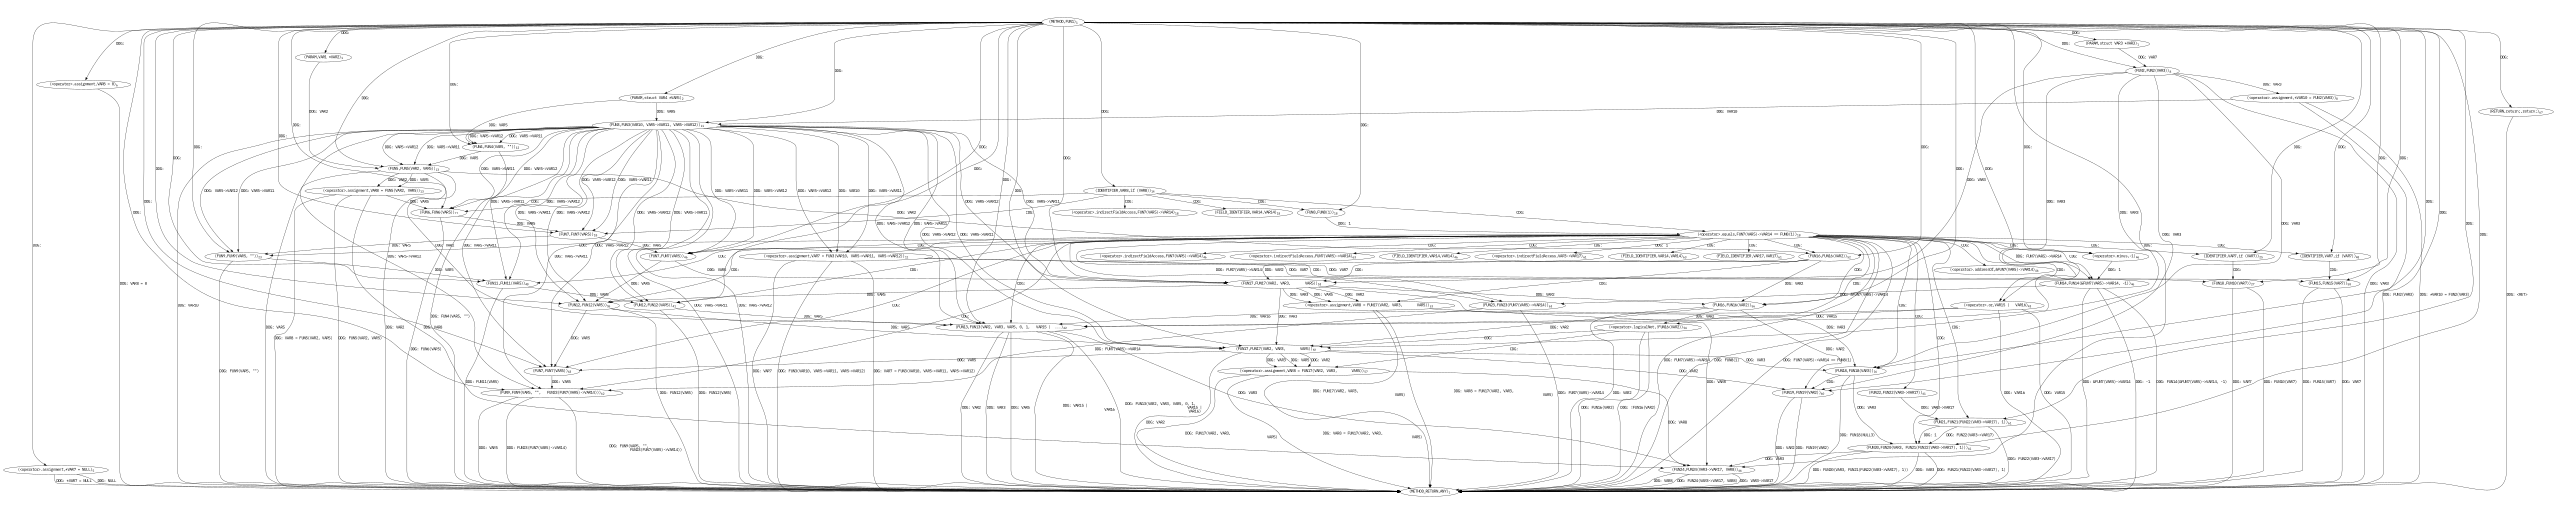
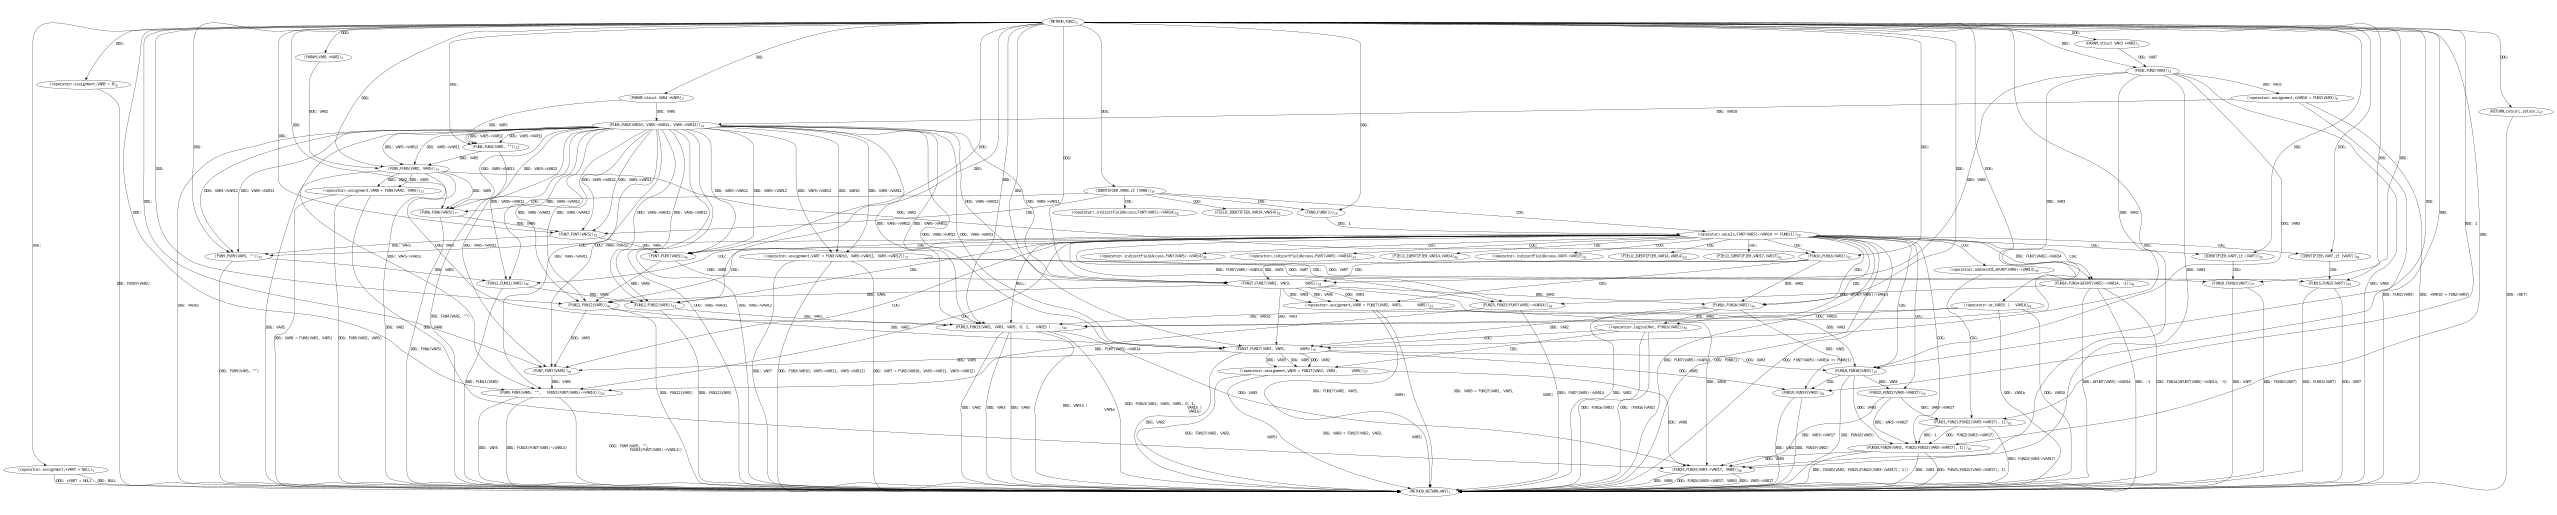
(178, 35) -> none
(846, 39) -> none
(404, 201) -> (472, 187)
(2471, 224) -> (2471, 224)
(1662, 246) -> (1662, 246)
(1977, 247) -> none
(2116, 257) -> none
(1937, 264) -> (1969, 332)
(133, 284) -> (133, 284)
(1022, 284) -> (1022, 284)
(2103, 321) -> (2079, 366)
none -> (1875, 382)
none -> (1875, 427)
none -> (1803, 431)
(1857, 435) -> (1857, 435)
